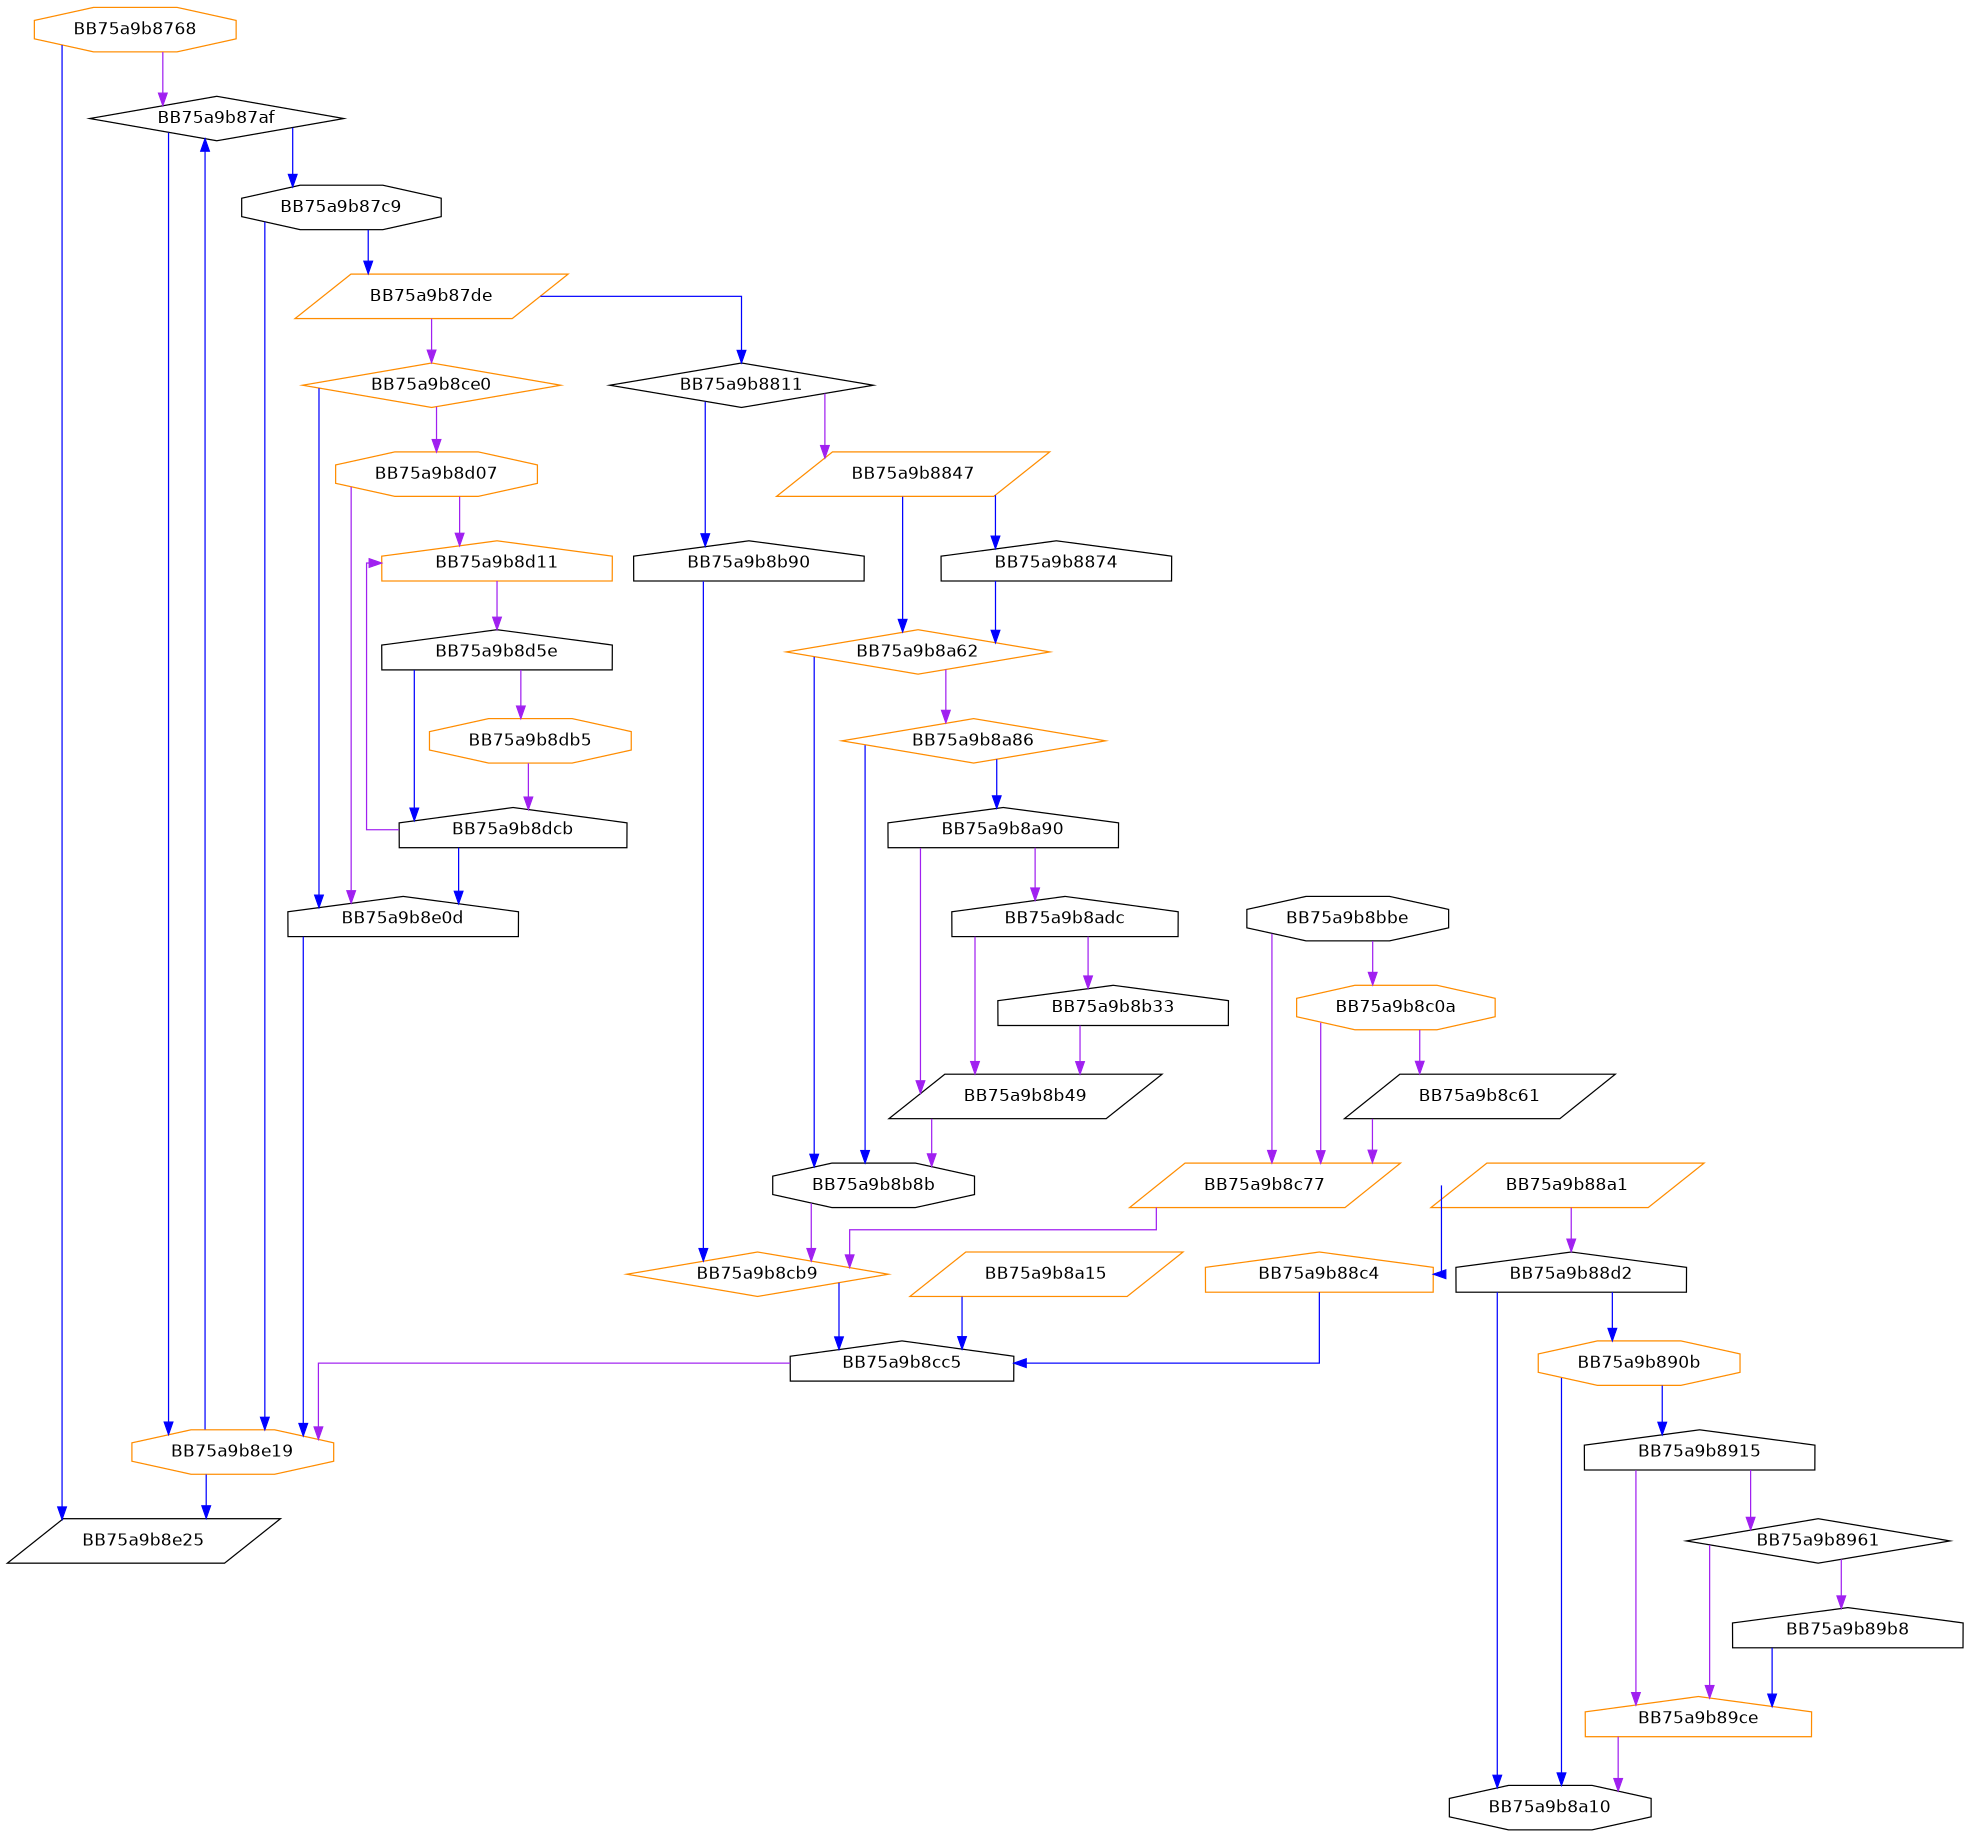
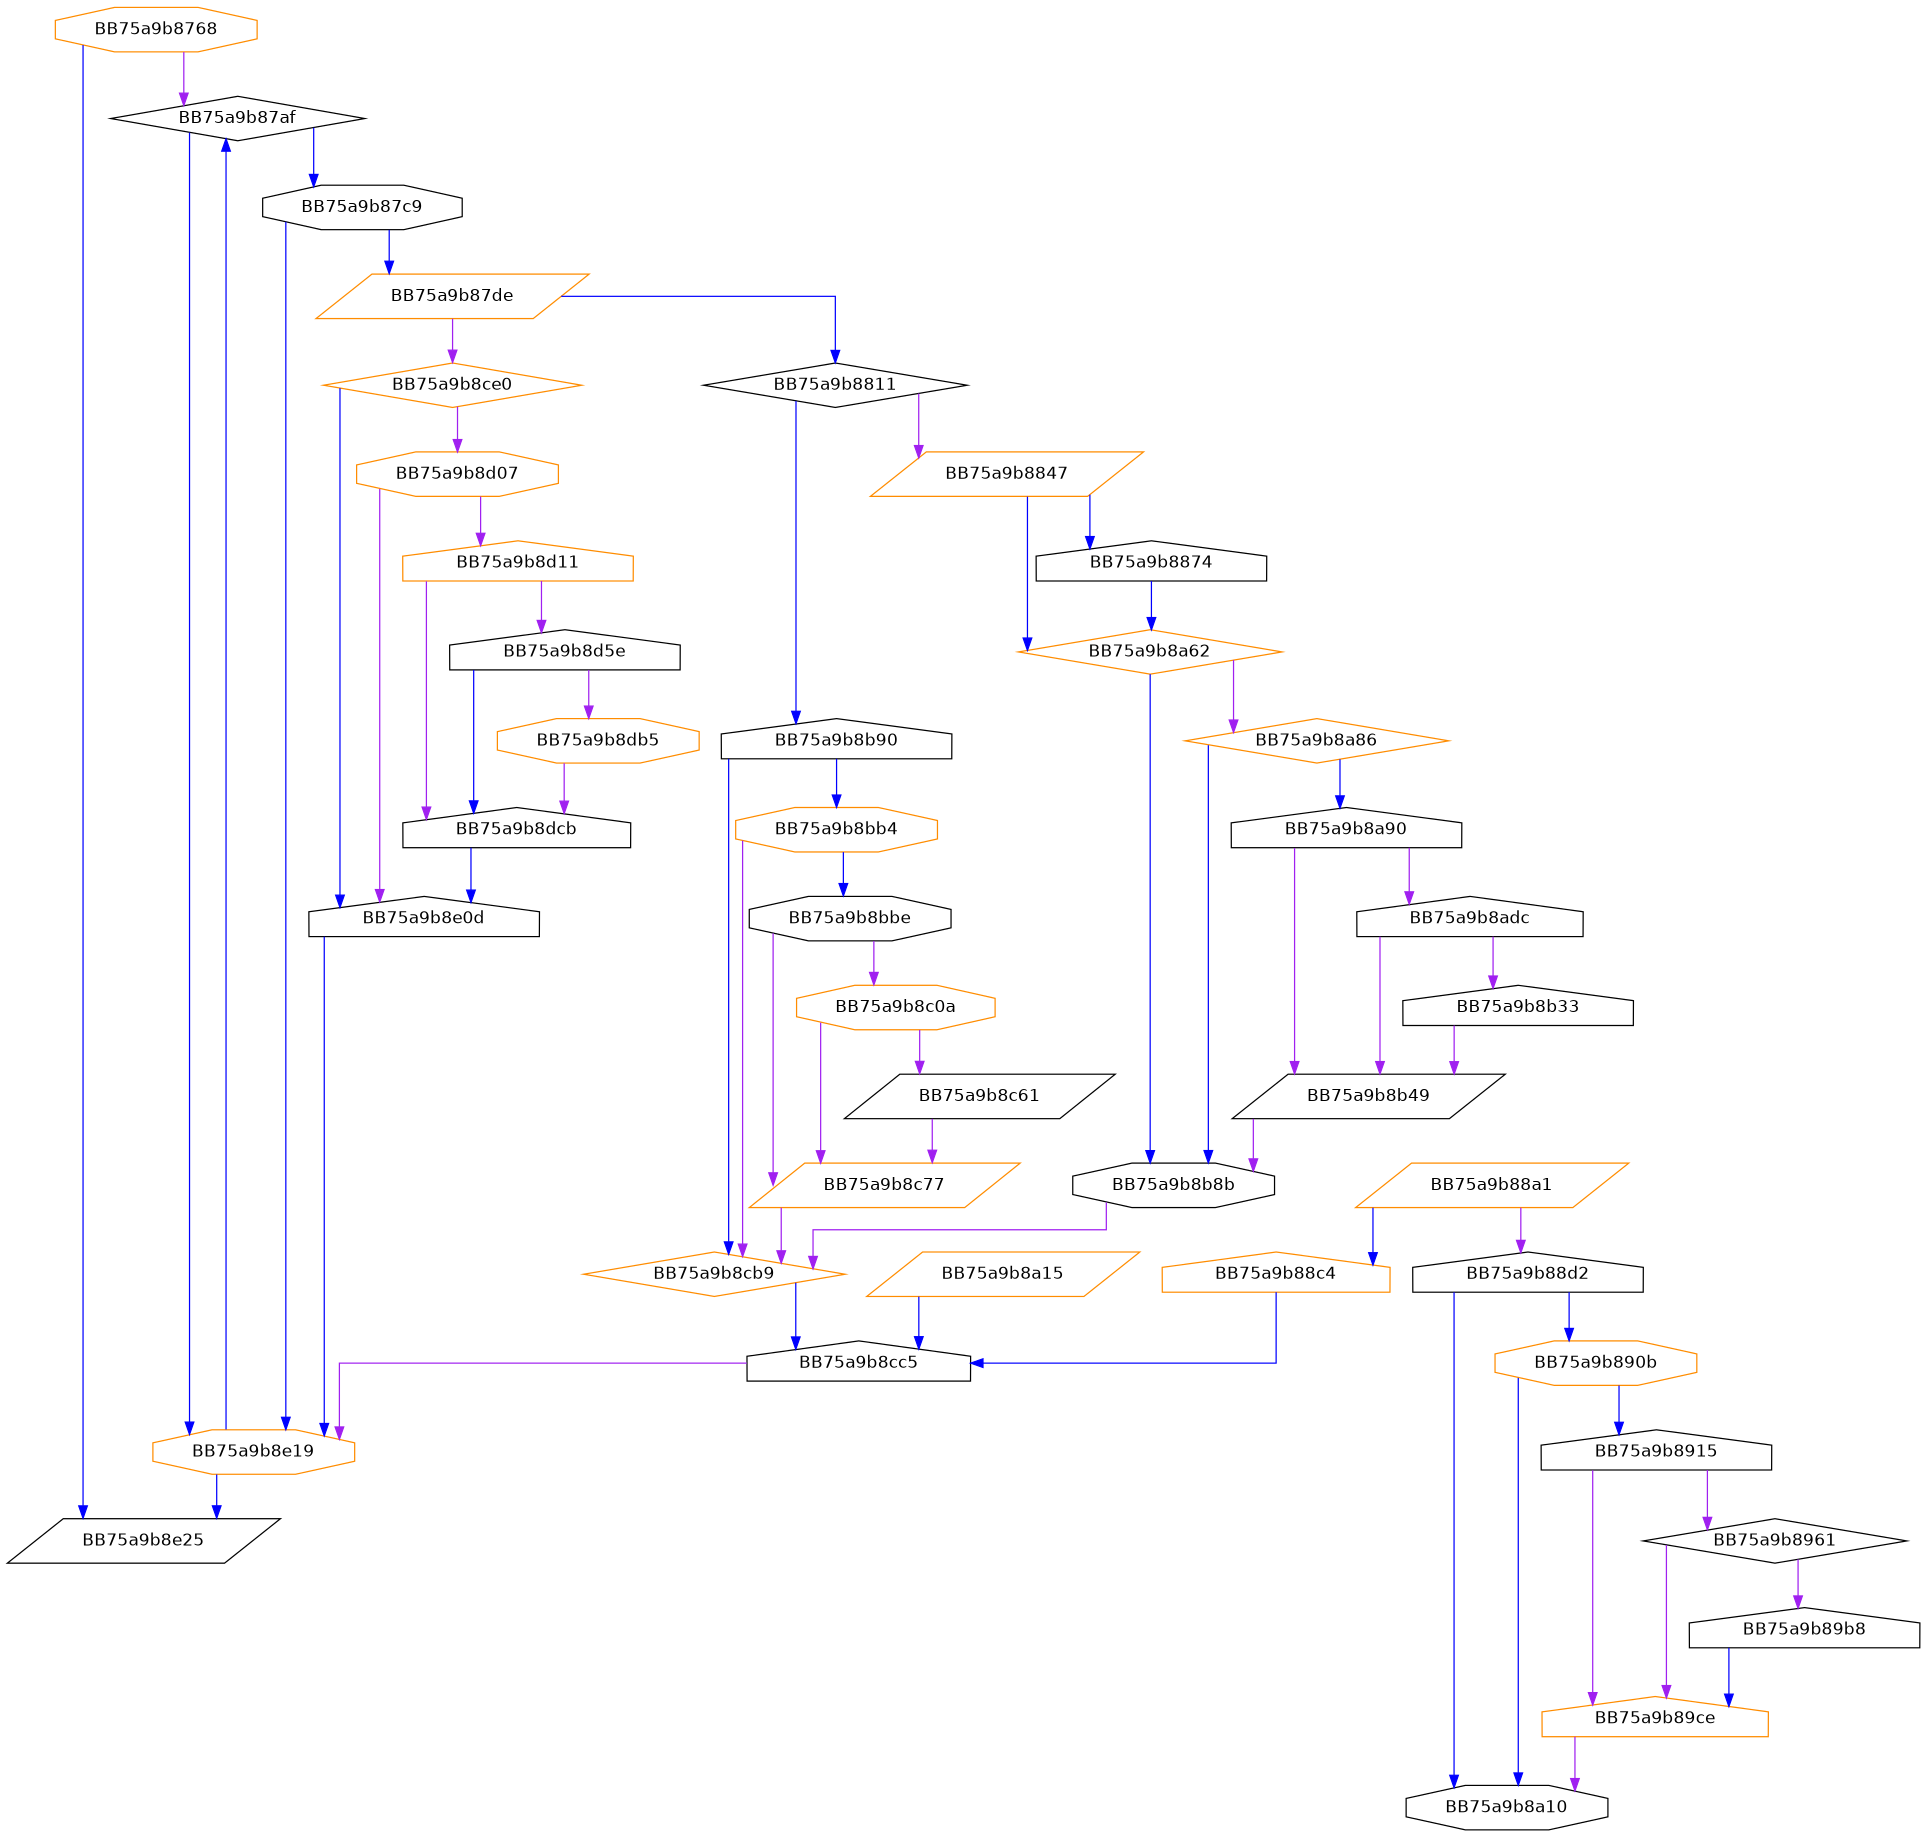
(367, 711) -> (426, 694)
none -> (837, 830)
